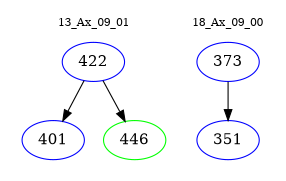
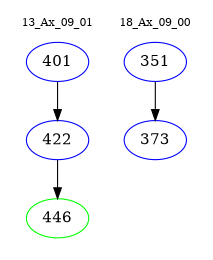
(76, 96) -> (58, 96)
(228, 96) -> (155, 96)
